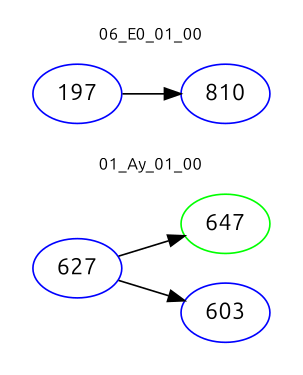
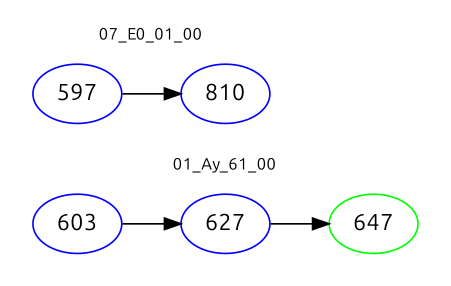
(151, 35) -> (151, 35)
(77, 94) -> (77, 94)
(151, 165) -> (225, 165)
(144, 288) -> (143, 224)
